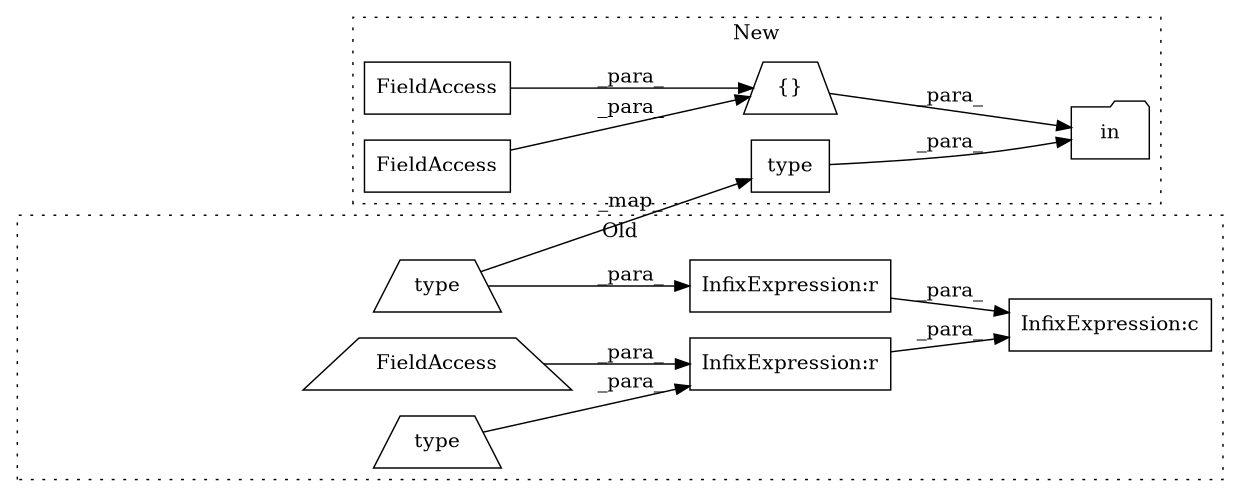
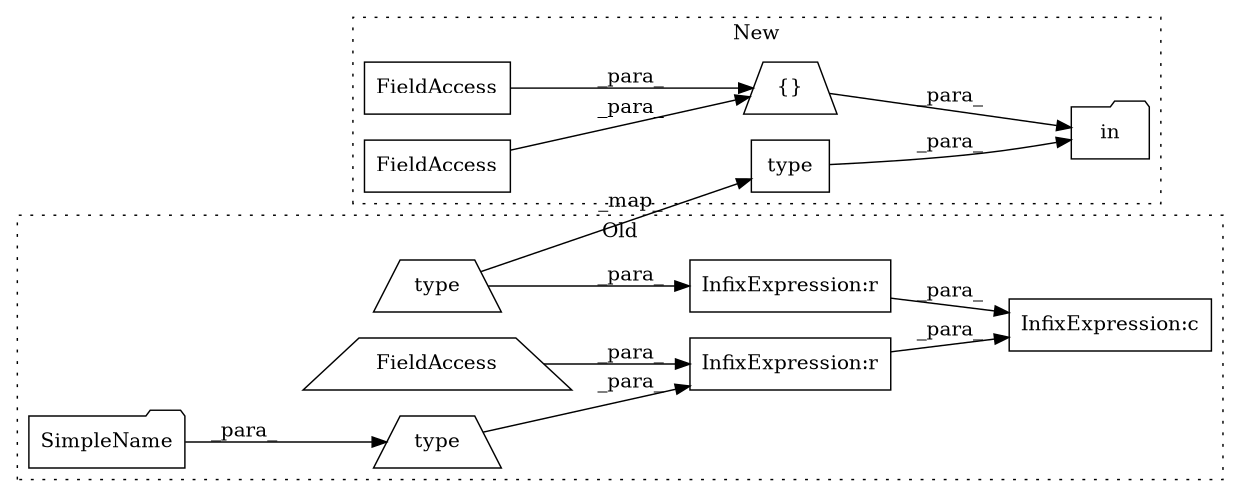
none -> (107, 442)
